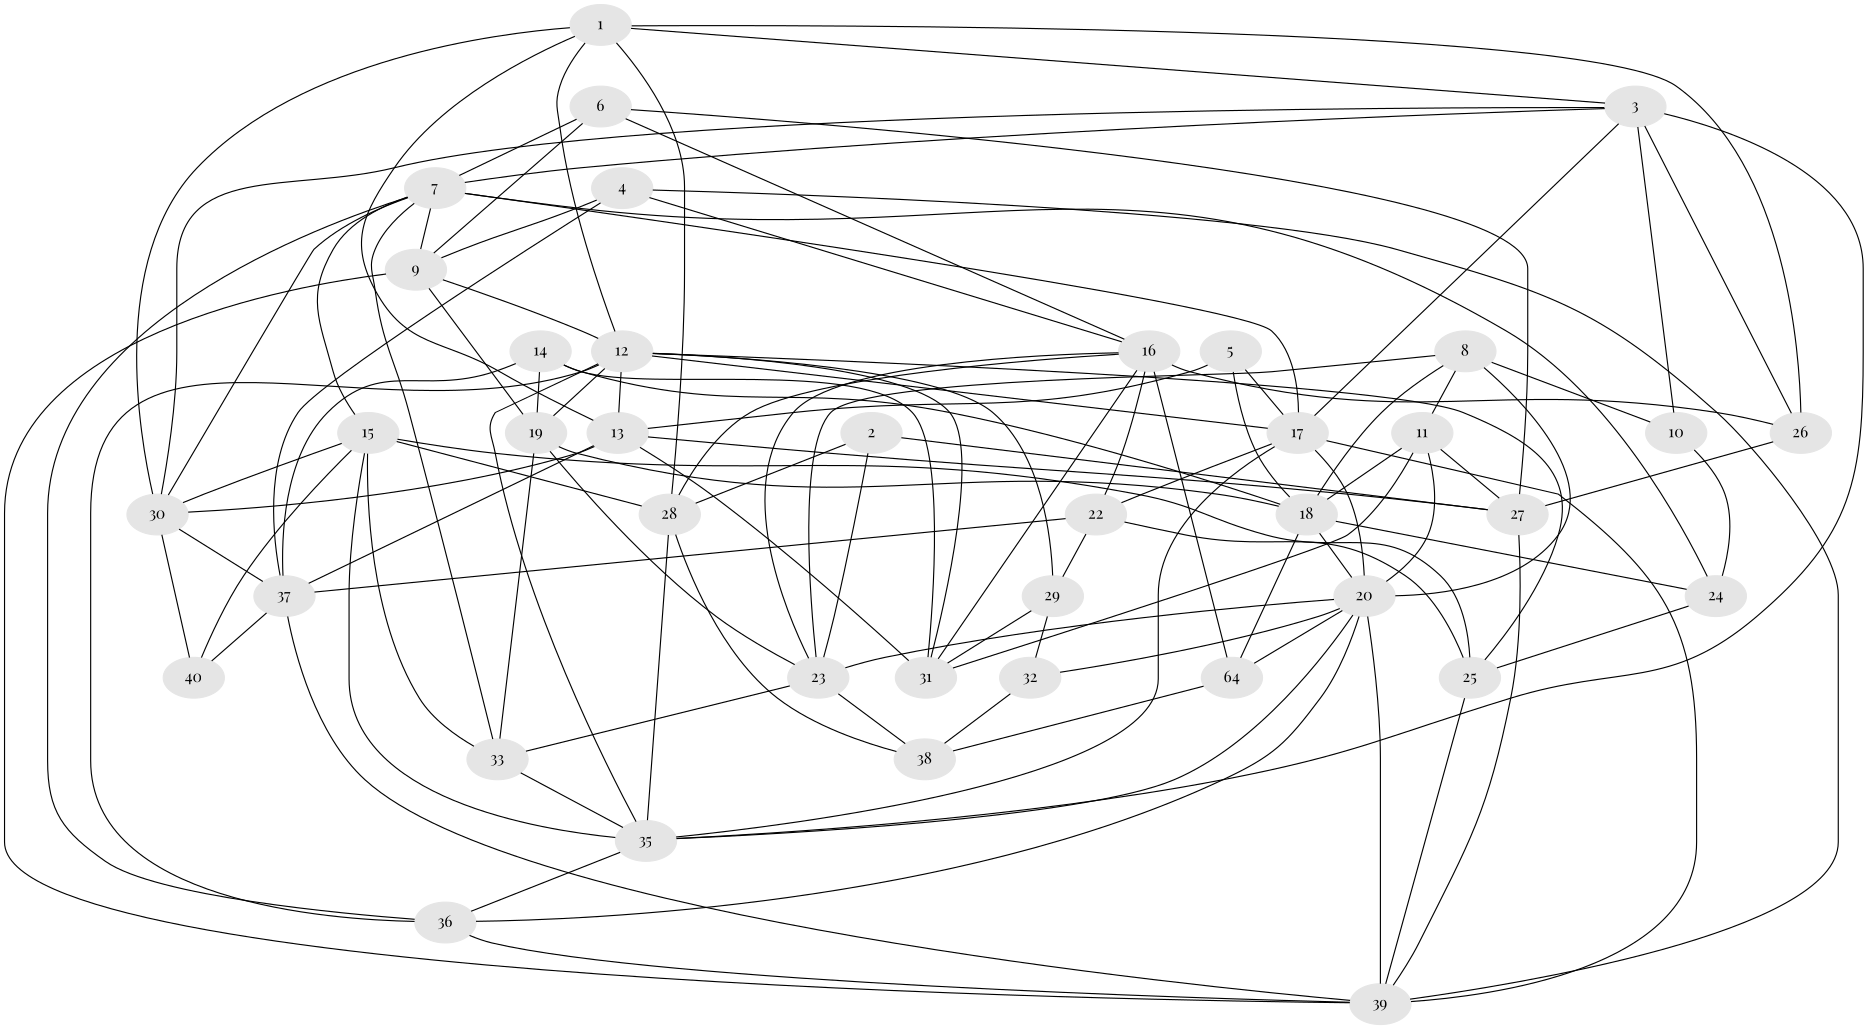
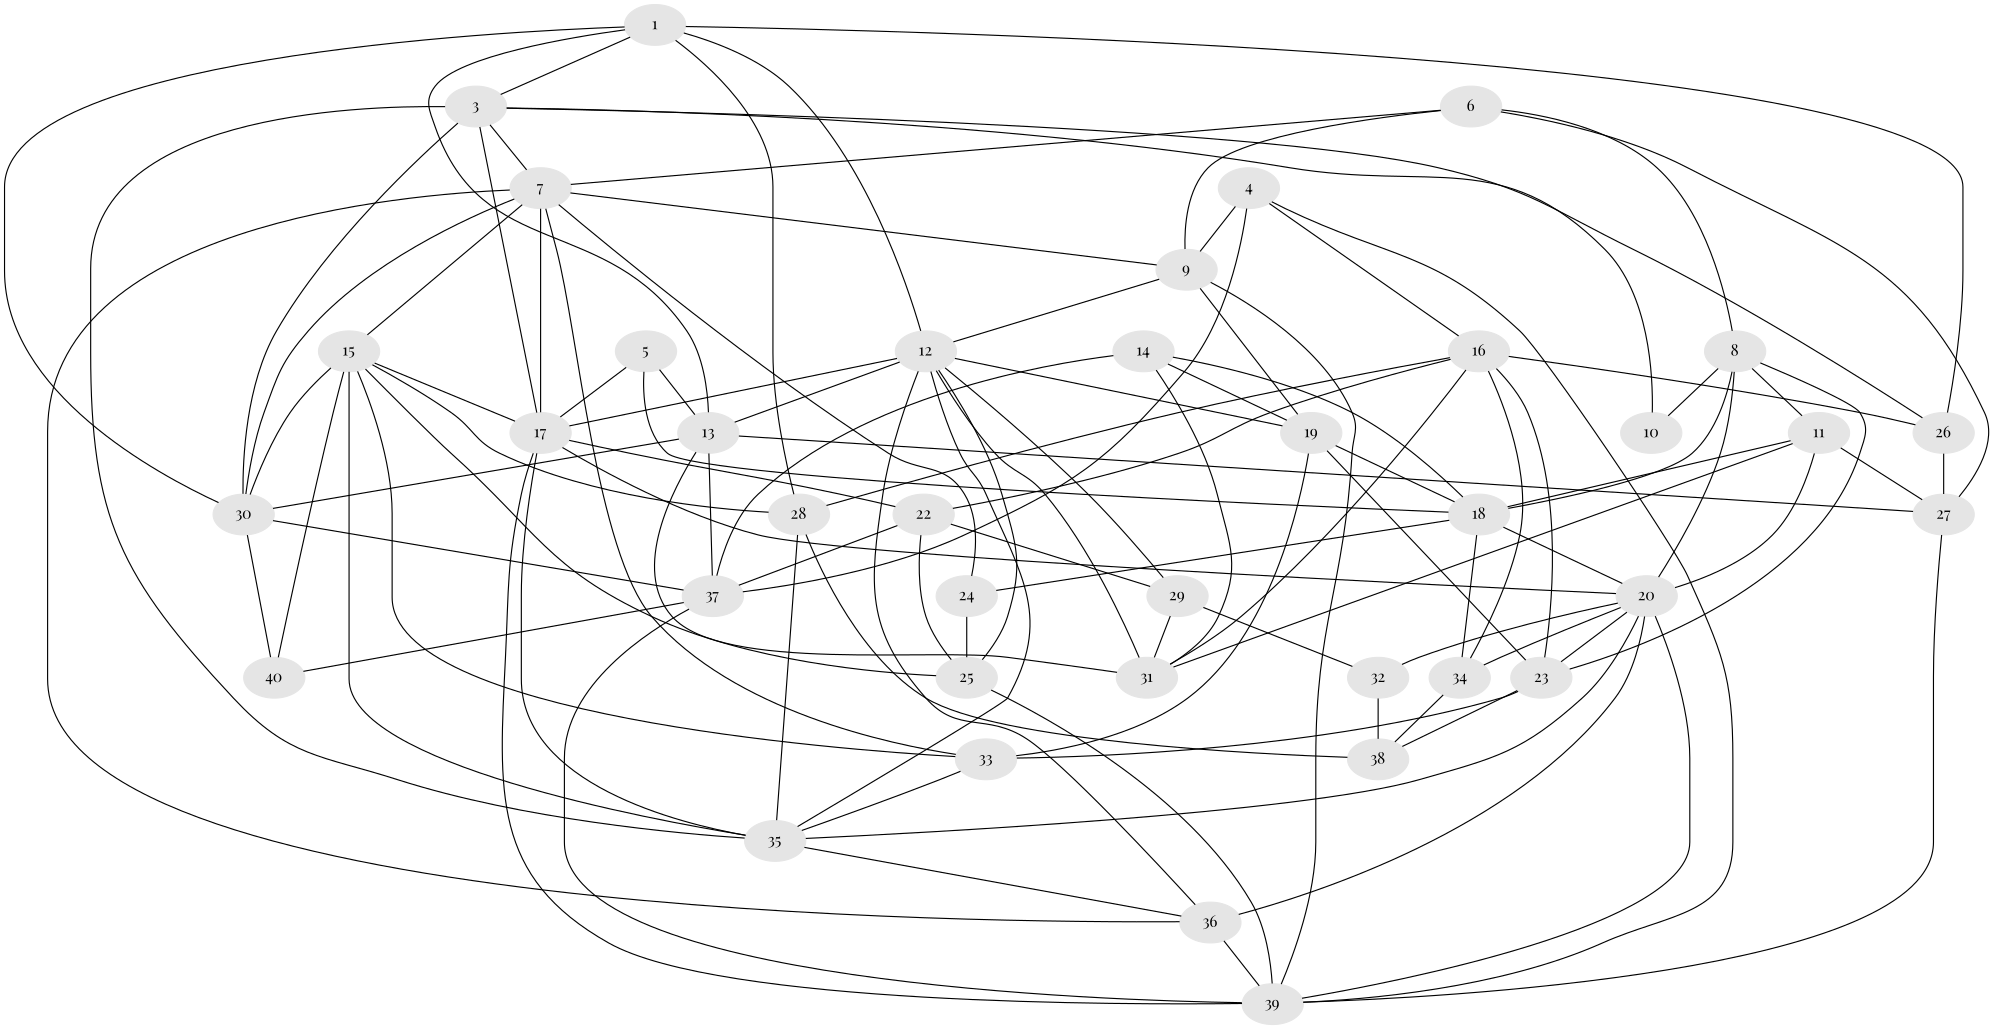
(875, 229) -> (1662, 173)
none -> (445, 392)
(872, 433) -> none
(1728, 508) -> none
(1232, 678) -> (1460, 678)
